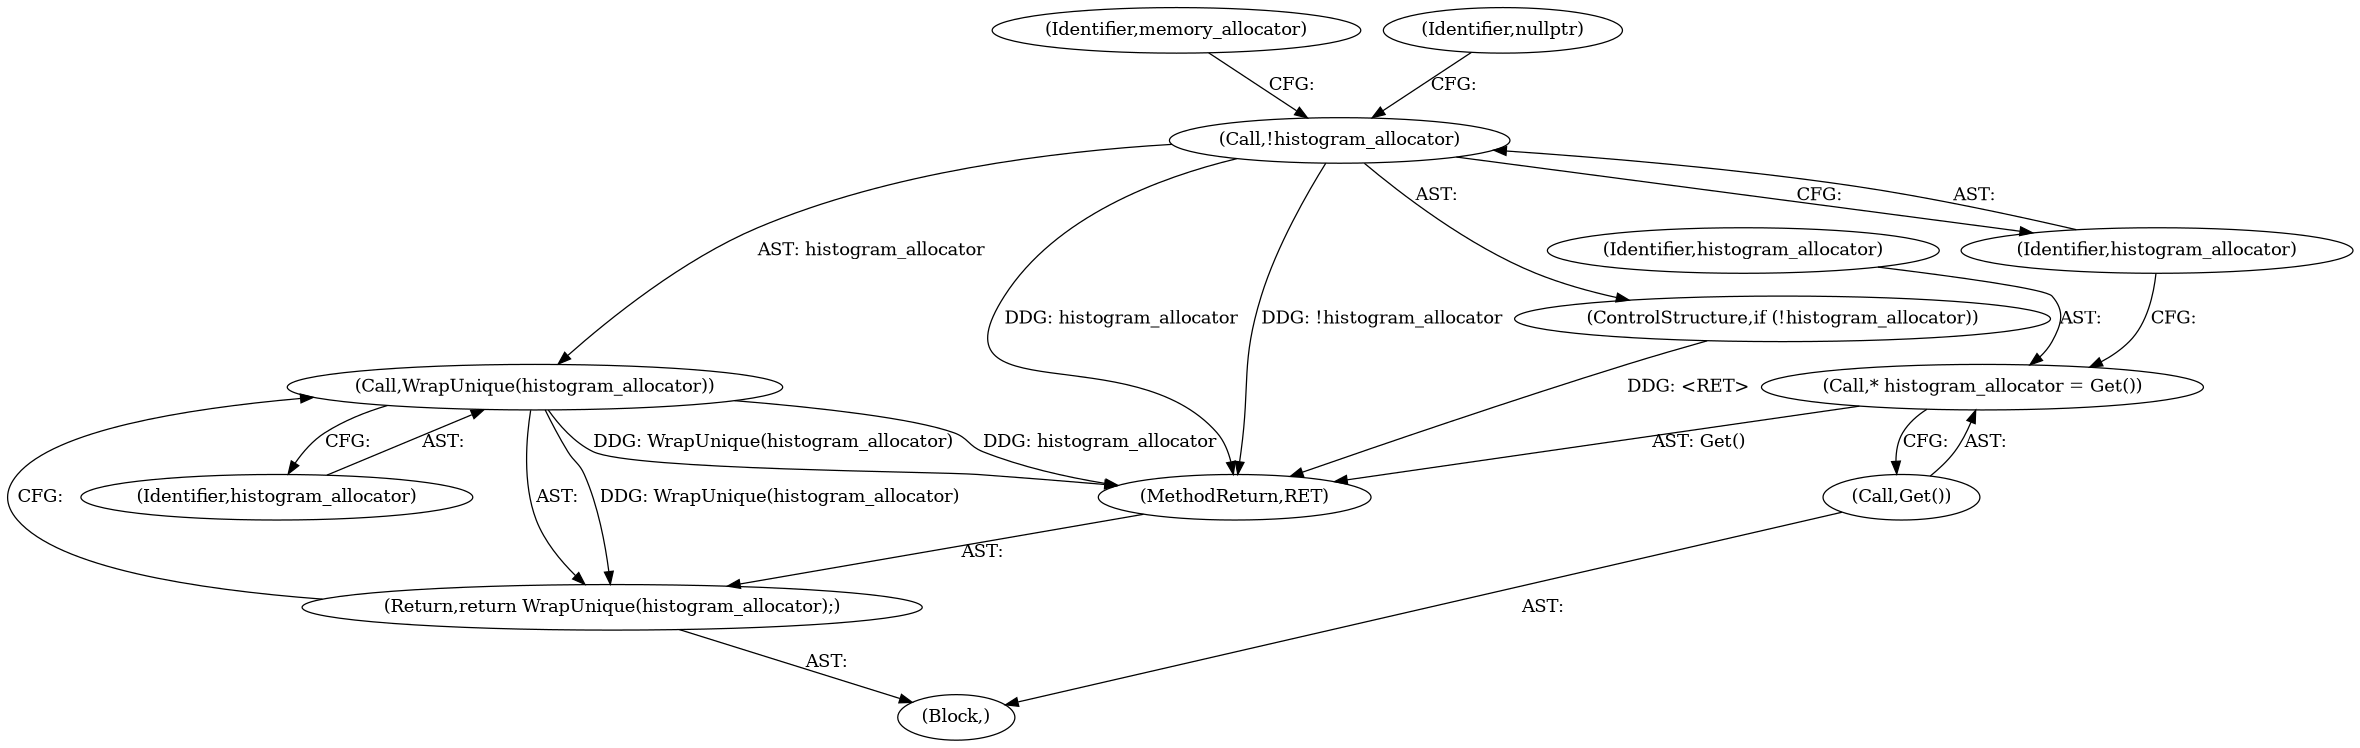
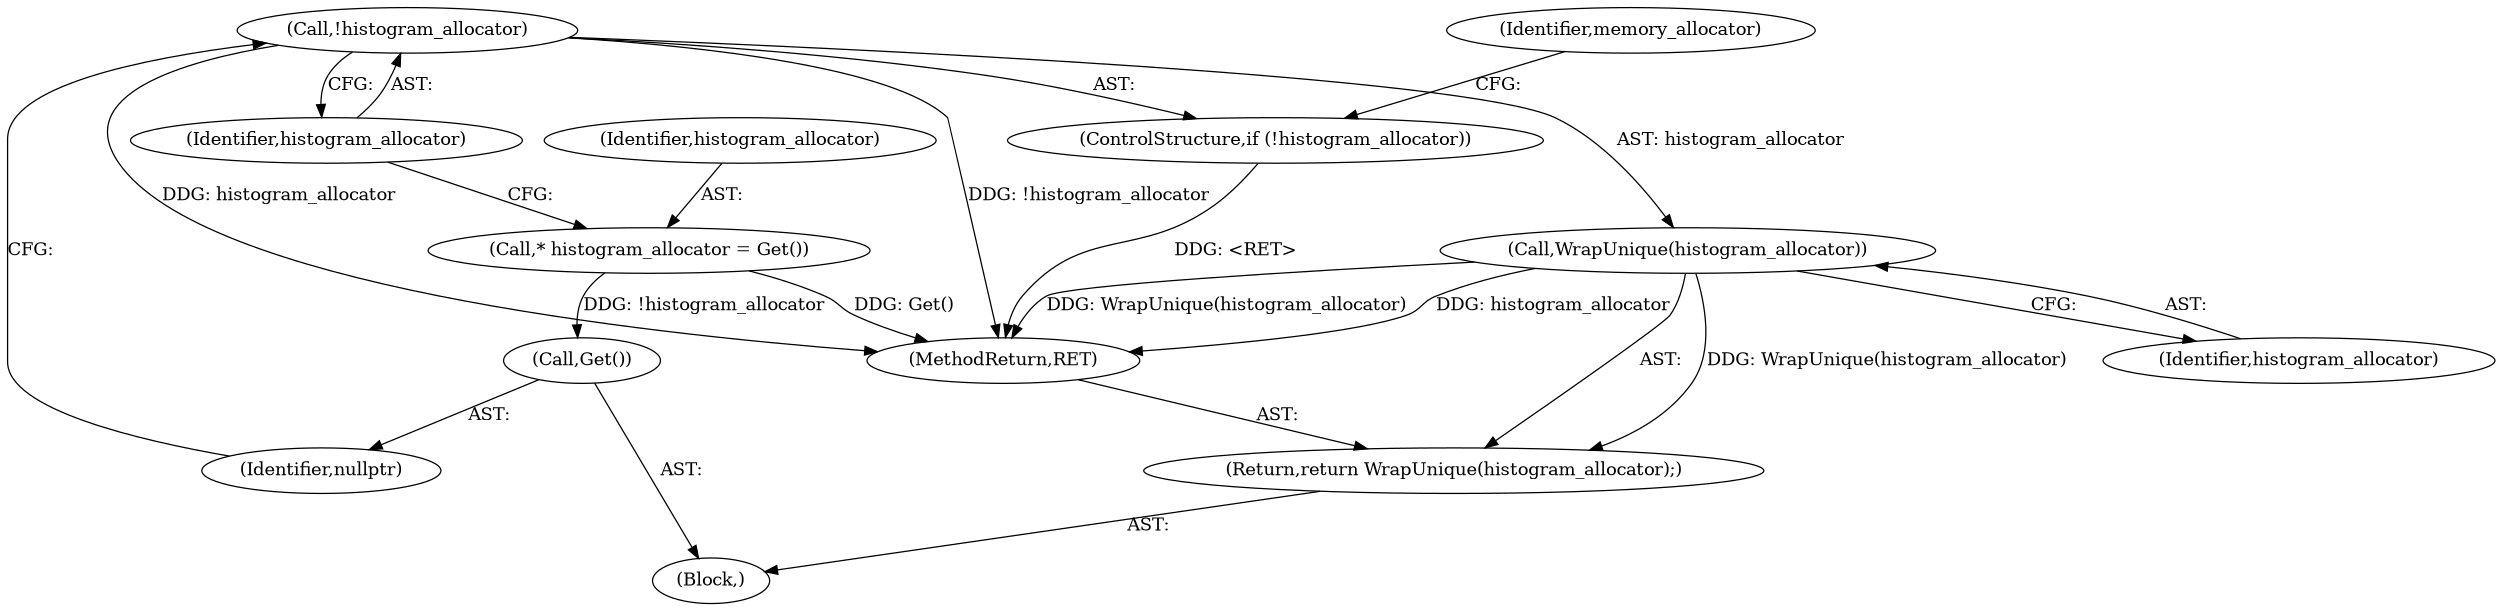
(1253, 82) -> (1461, 83)
(1699, 442) -> (904, 306)
(1929, 442) -> (704, 306)
(1954, 452) -> (460, 412)
(10, 508) -> none
